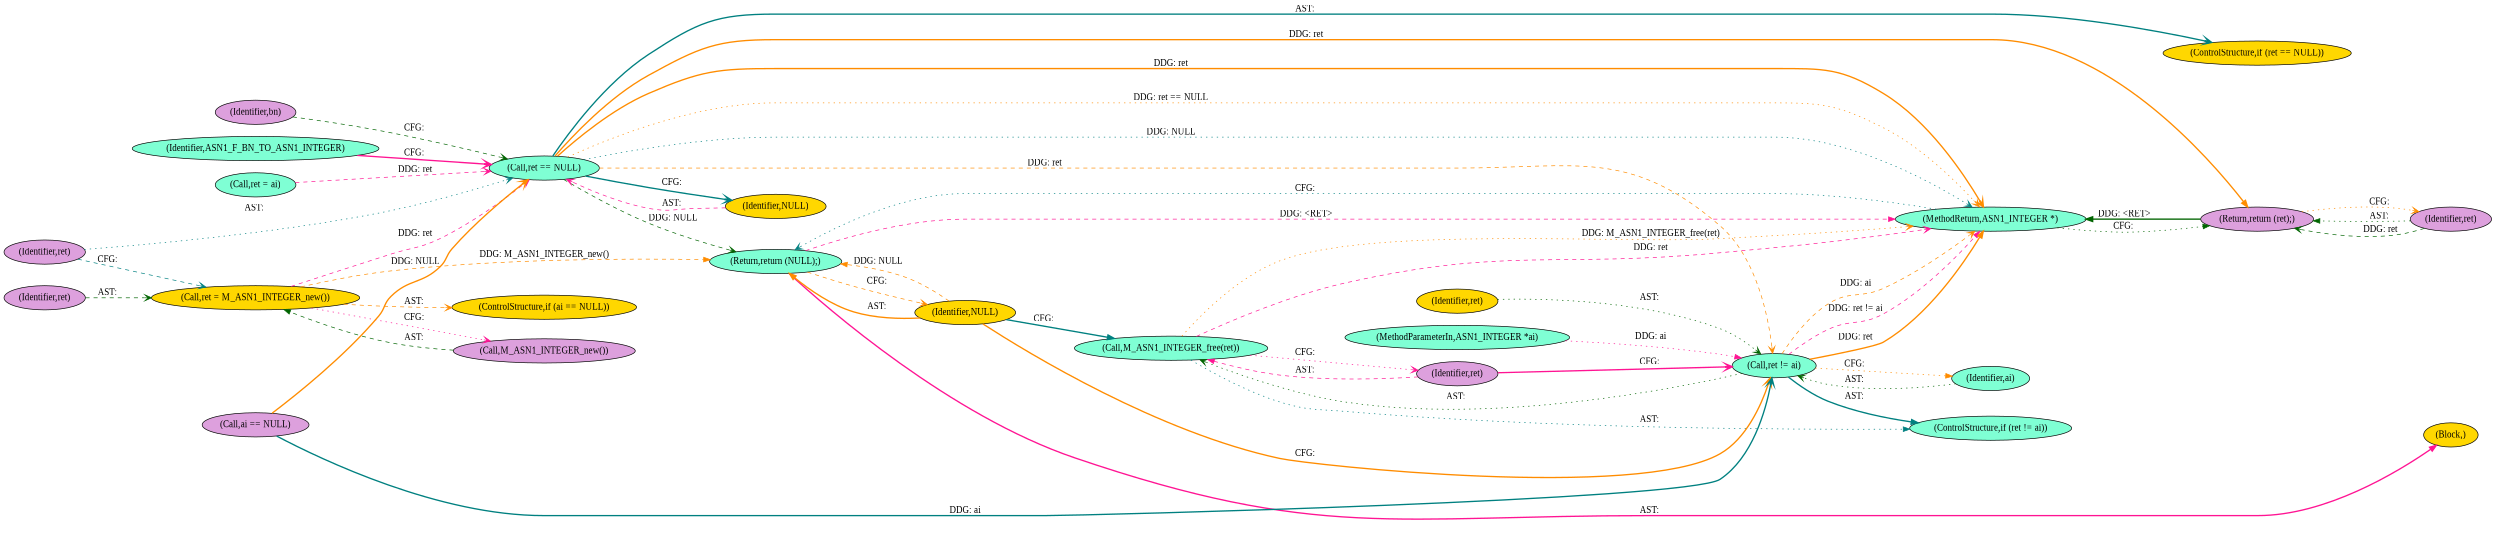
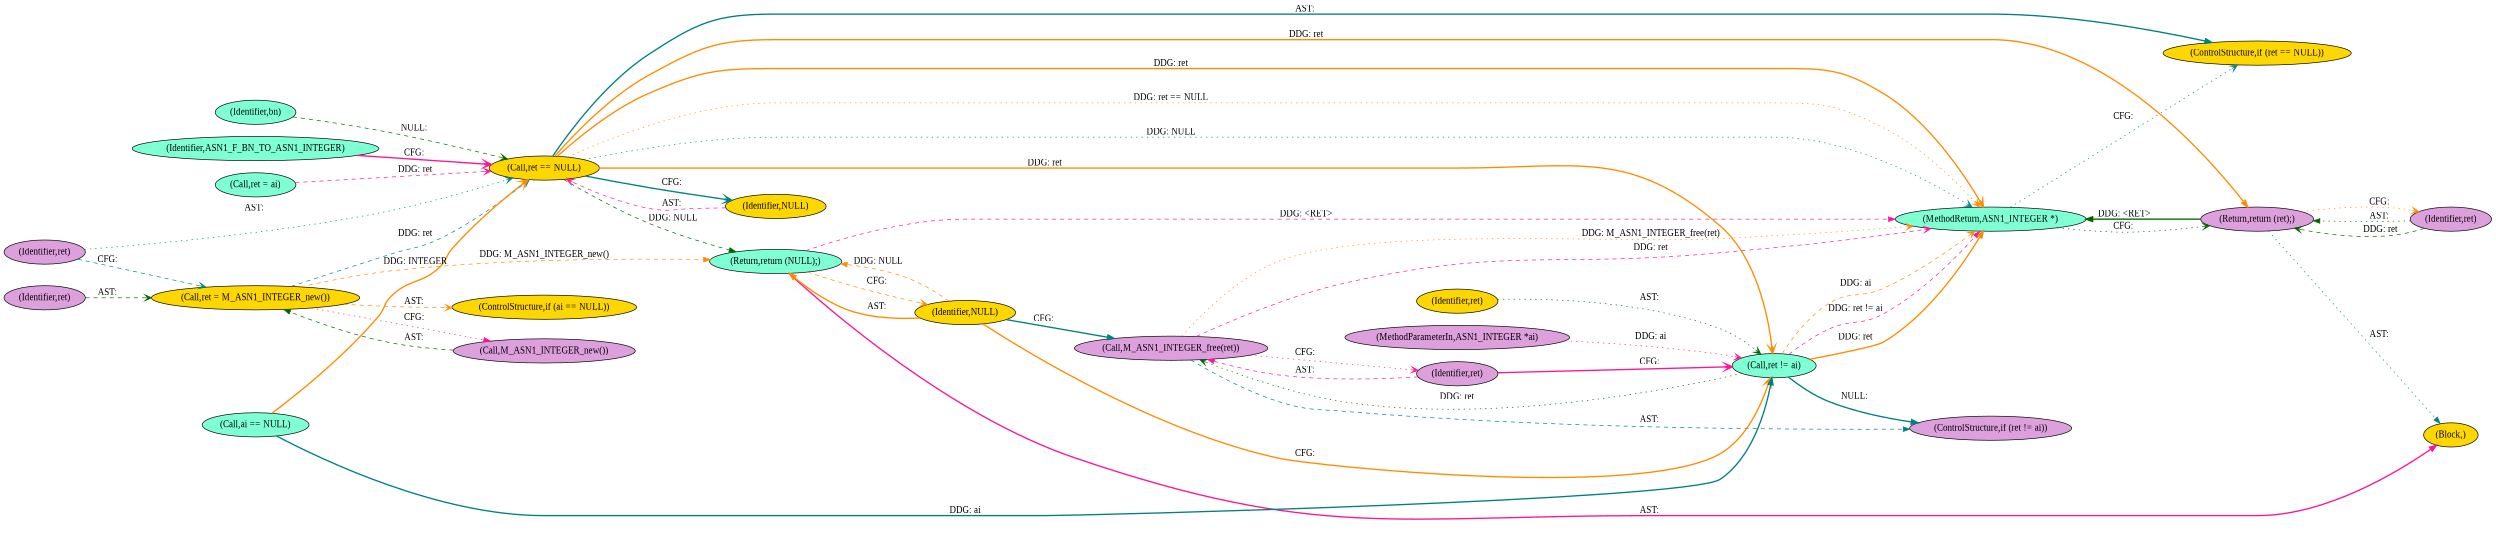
(1353, 14) -> (1353, 14)
(256, 112) -> (256, 112)
(415, 128) -> (415, 128)
(544, 168) -> (544, 168)
(1235, 168) -> (1235, 168)
(1364, 194) -> (2121, 138)
(644, 221) -> (644, 221)
(2130, 232) -> (2130, 232)
(414, 248) -> (414, 248)
(415, 262) -> (415, 262)
(398, 324) -> (398, 324)
none -> (2352, 325)
(1457, 337) -> (1457, 337)
(1650, 347) -> (1650, 347)
(1171, 348) -> (1171, 348)
(1991, 378) -> none
(1856, 396) -> (1856, 396)
(1457, 397) -> (1457, 397)
(1542, 423) -> (1542, 423)
(256, 425) -> (256, 425)
(1991, 428) -> (1991, 428)
(1047, 516) -> (1047, 516)
